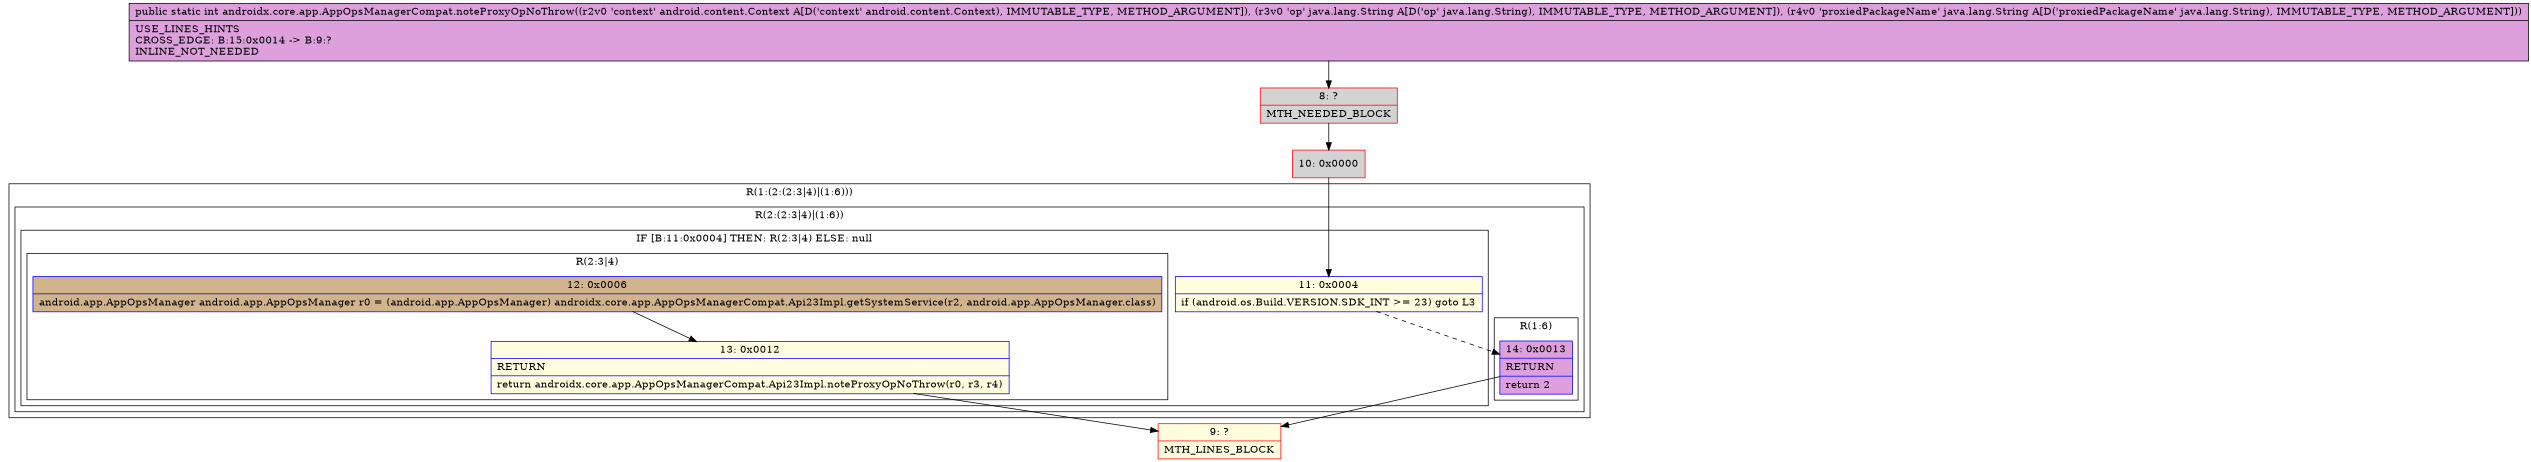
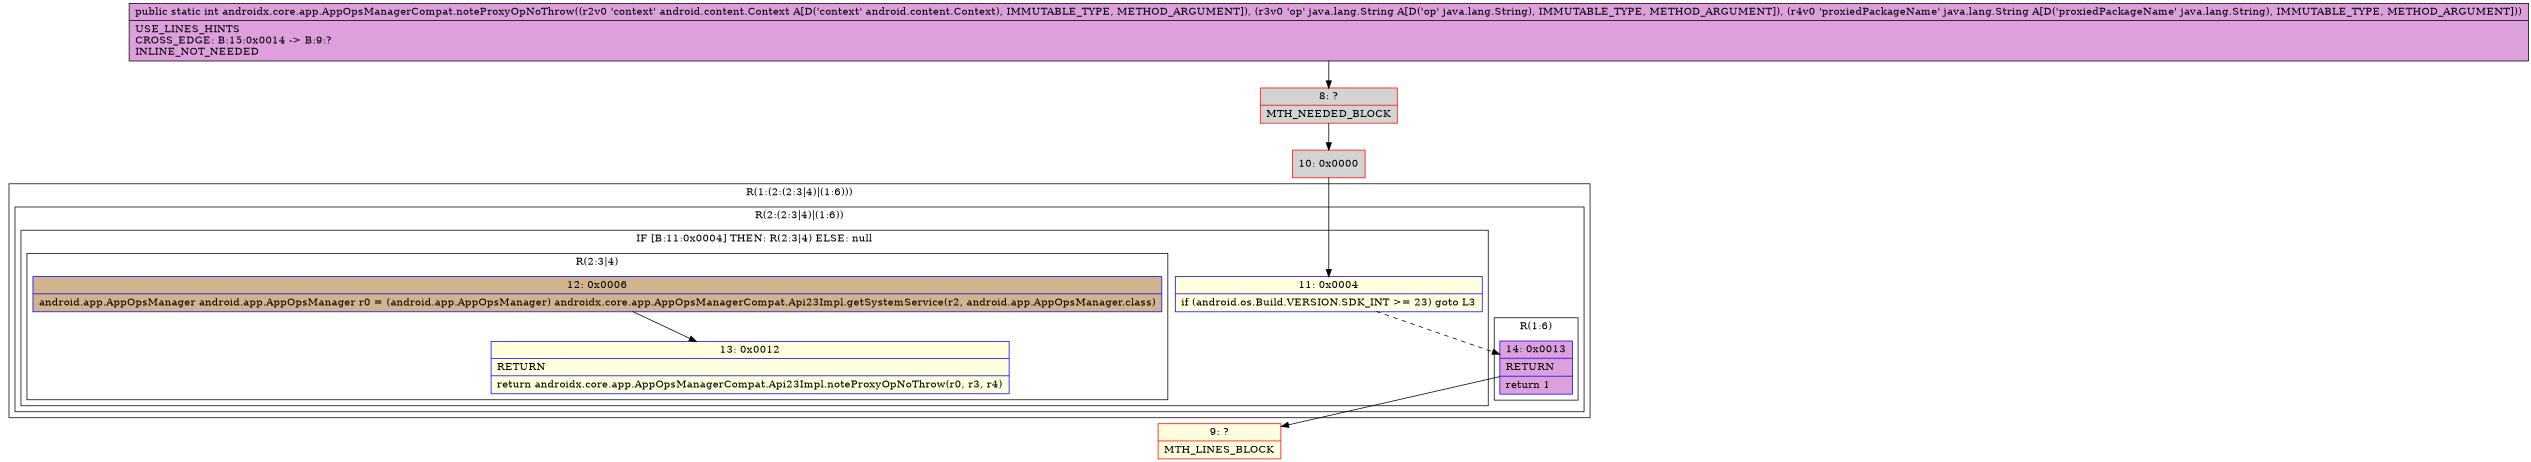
(1528, 385) -> (1528, 385)
(1032, 412) -> none
